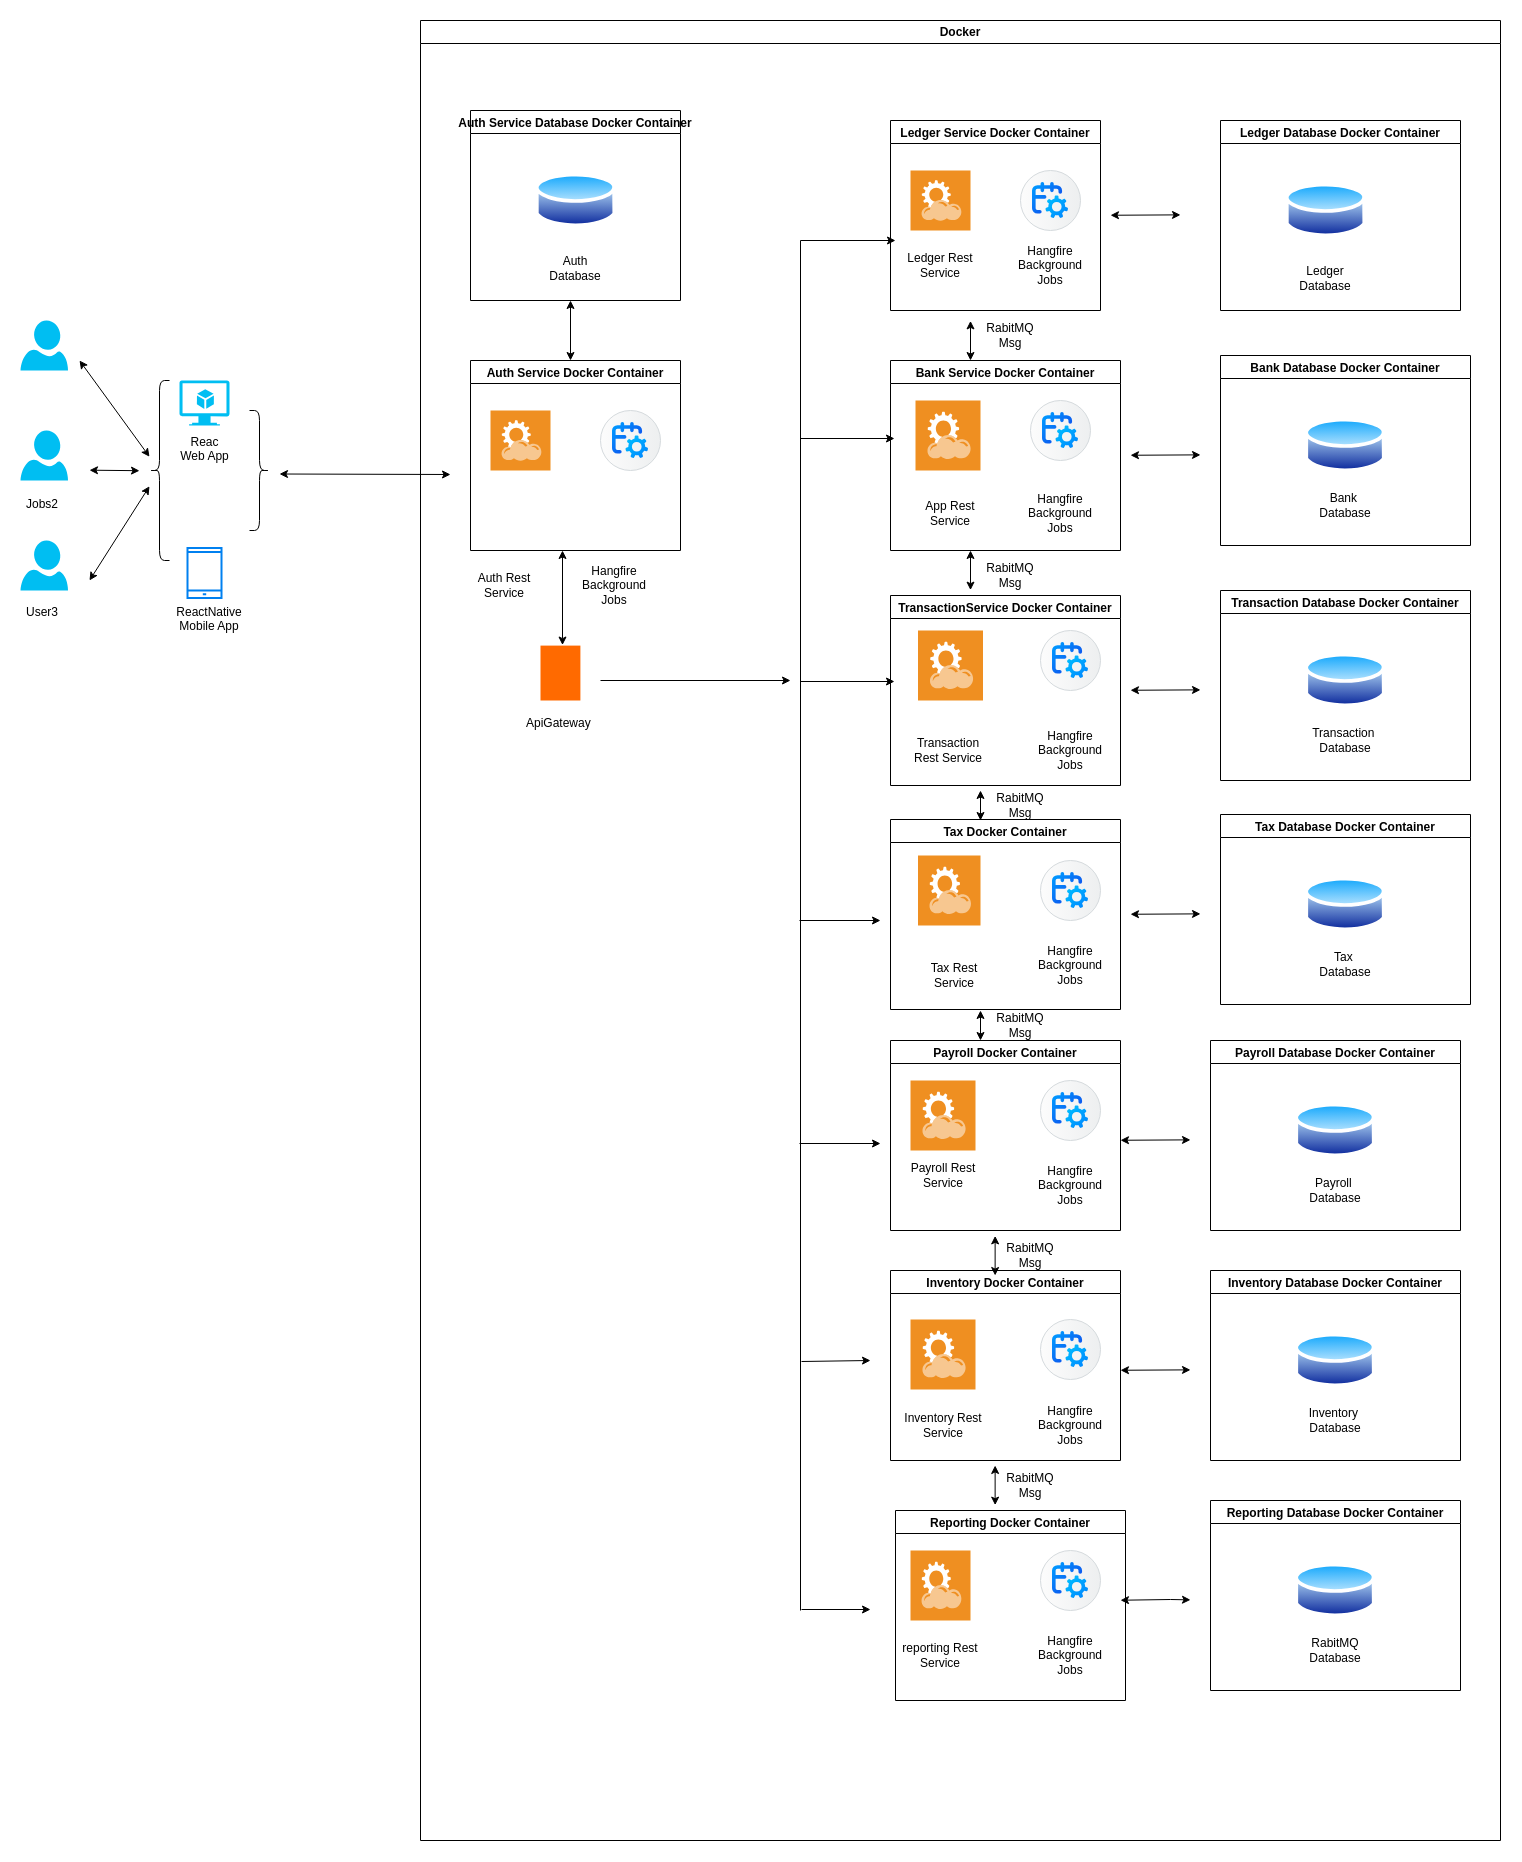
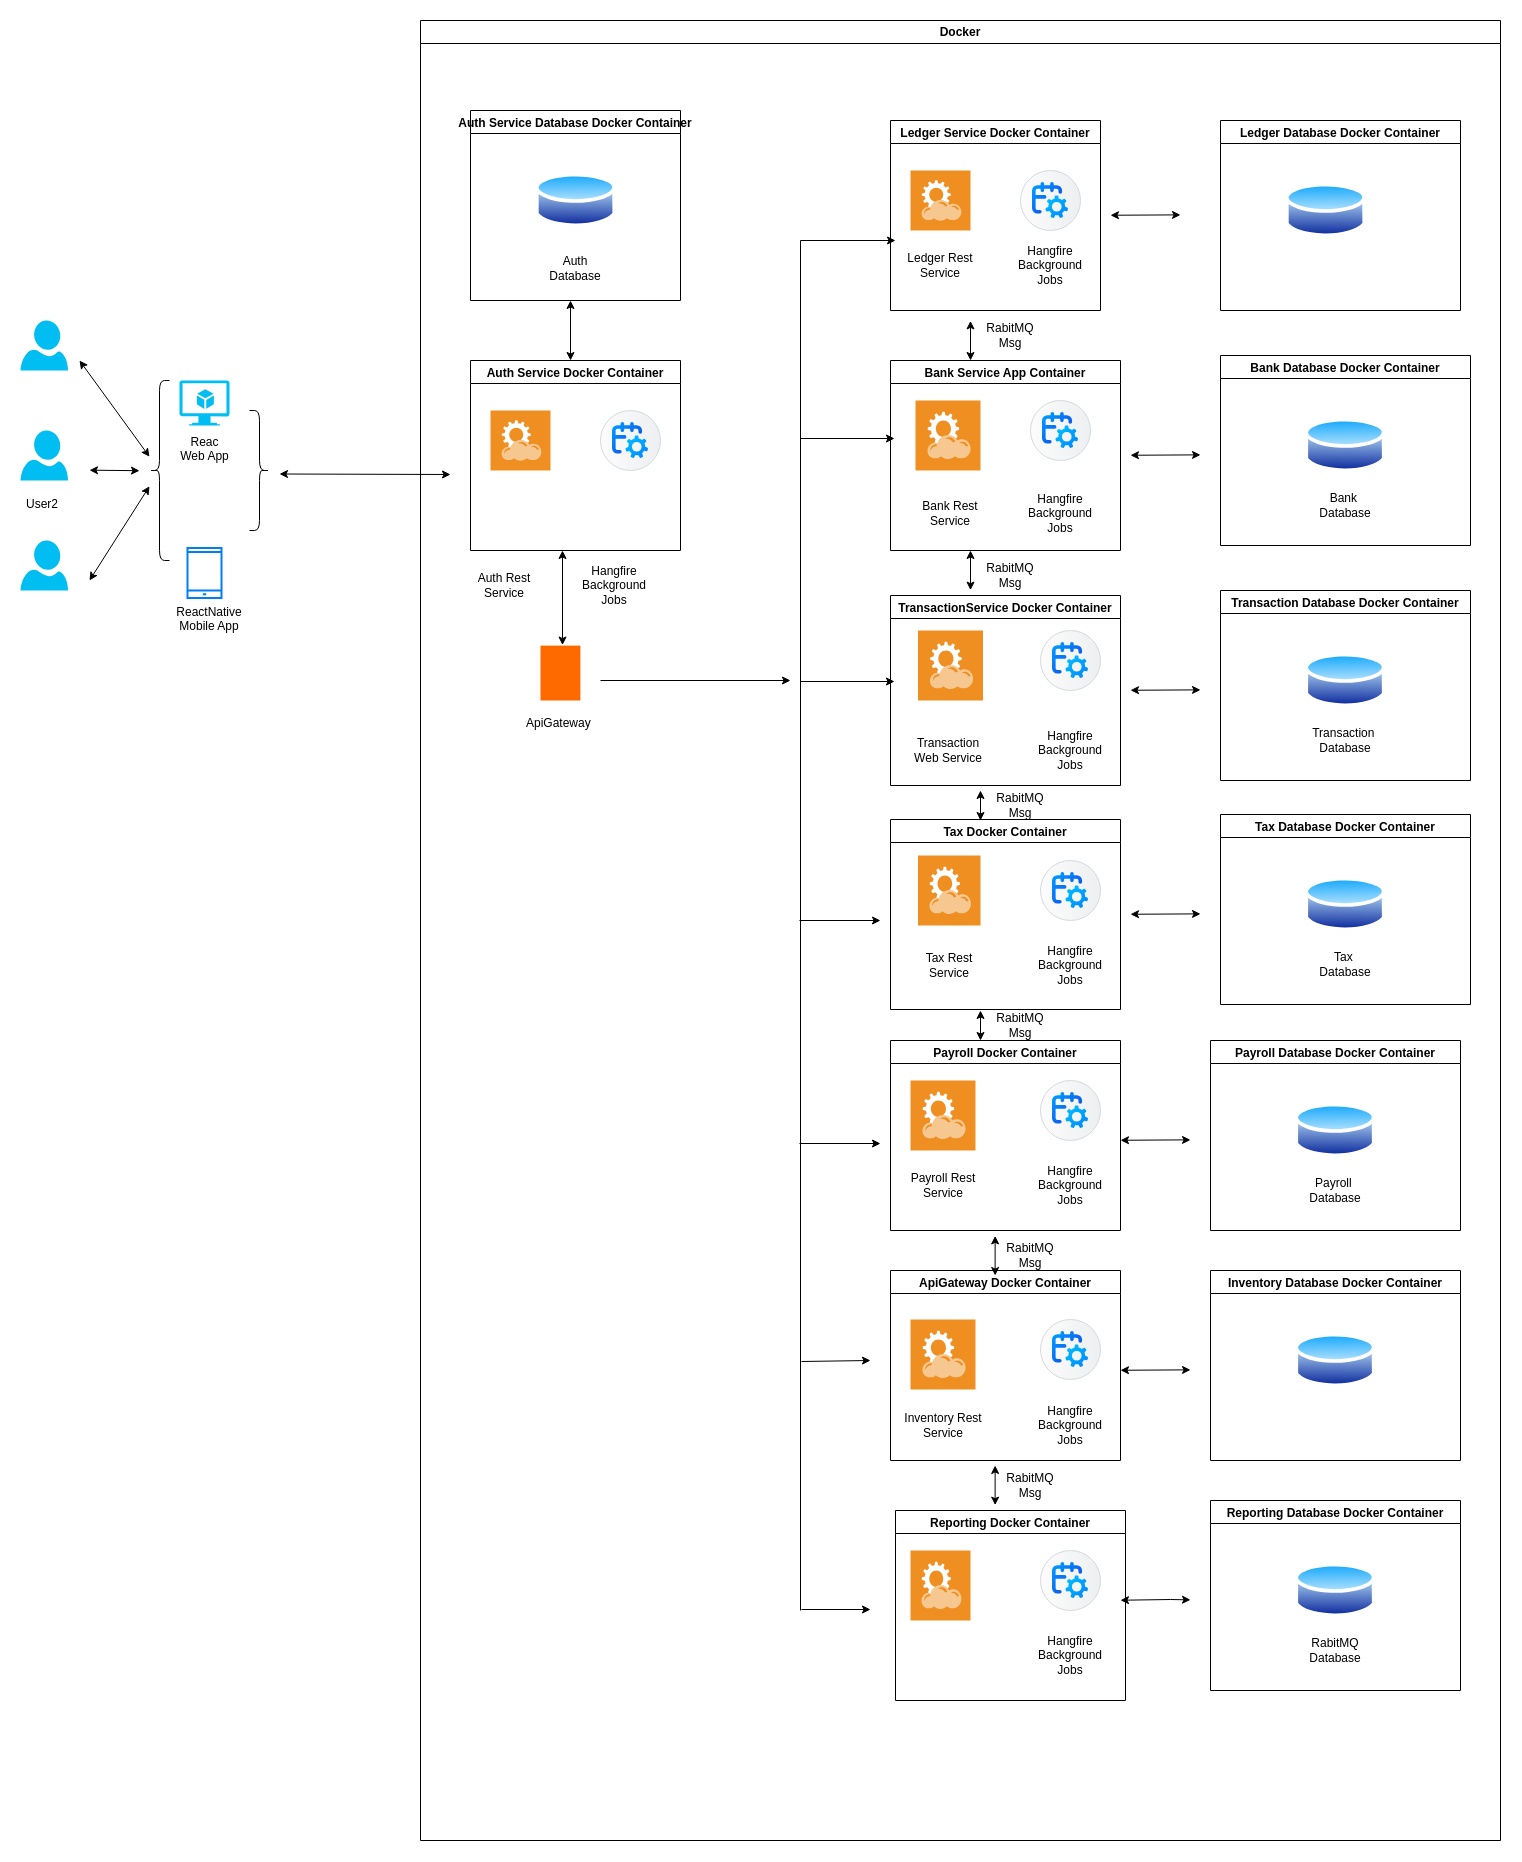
(1326, 279) -> none
(1005, 373) -> (1005, 373)
(43, 505) -> (43, 505)
(951, 514) -> (951, 514)
(51, 611) -> none
(949, 751) -> (949, 751)
(954, 976) -> (949, 966)
(943, 1176) -> (943, 1186)
(1005, 1283) -> (1005, 1283)
(1336, 1421) -> none
(941, 1656) -> none
